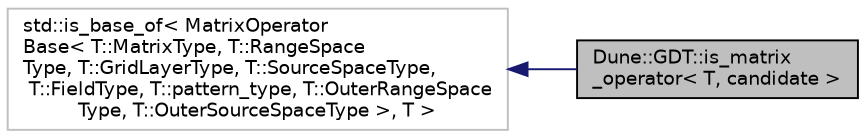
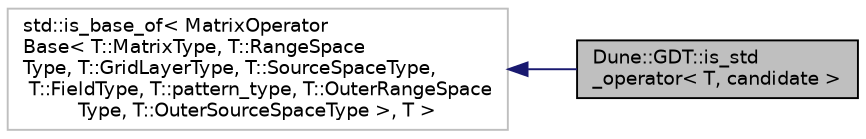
(718, 69) -> (718, 69)
